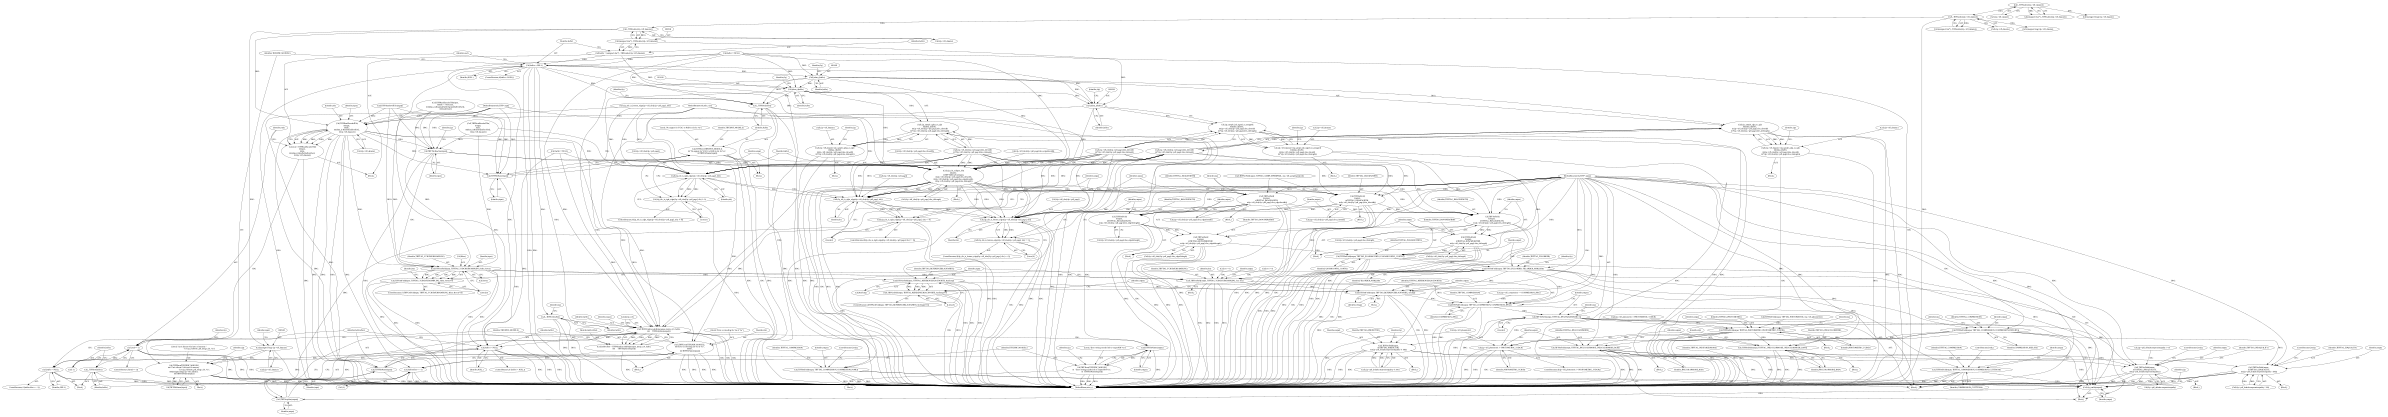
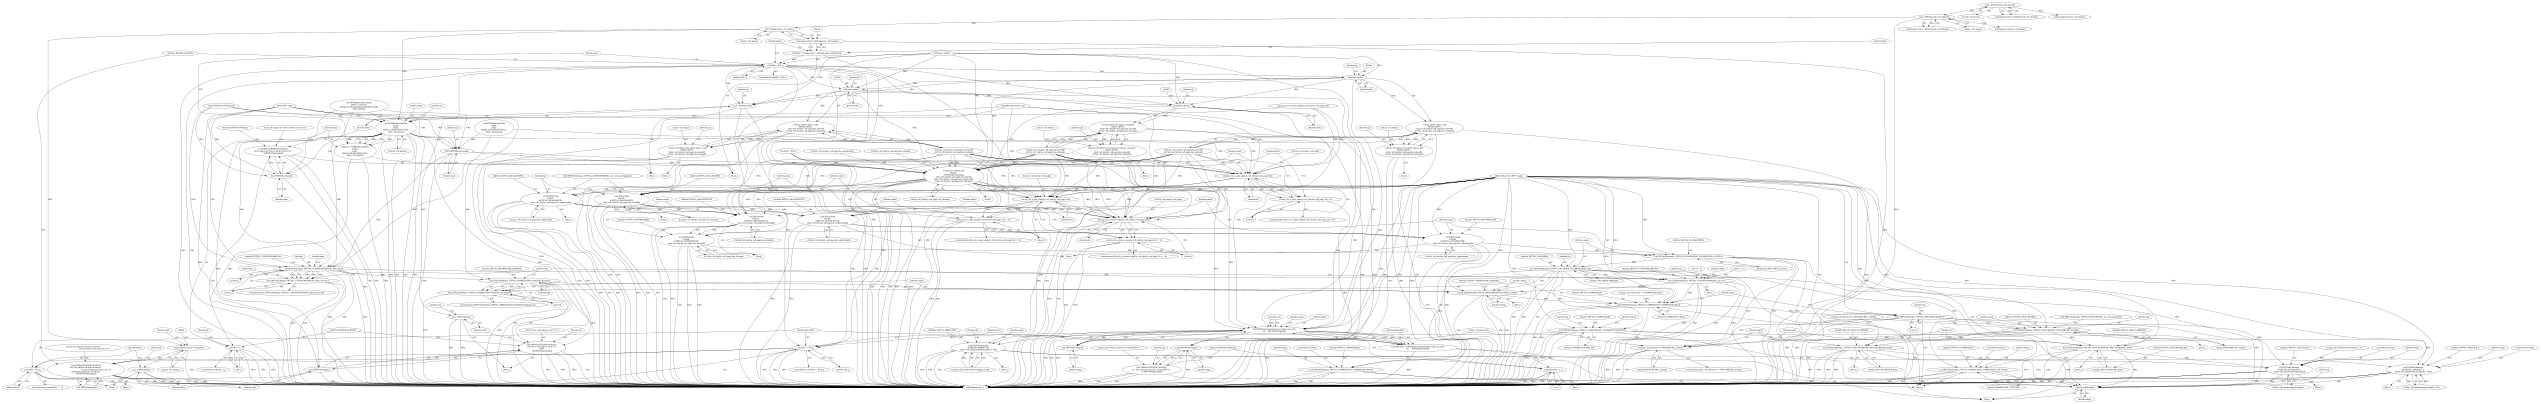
(496, 106) -> (285, 106)
(1893, 227) -> none
(1192, 397) -> none
